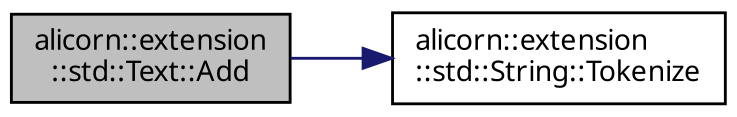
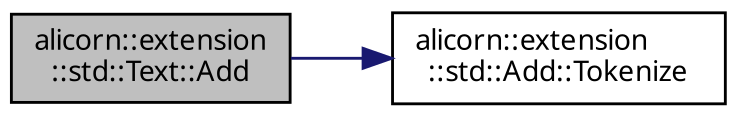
(559, 58) -> (559, 58)
